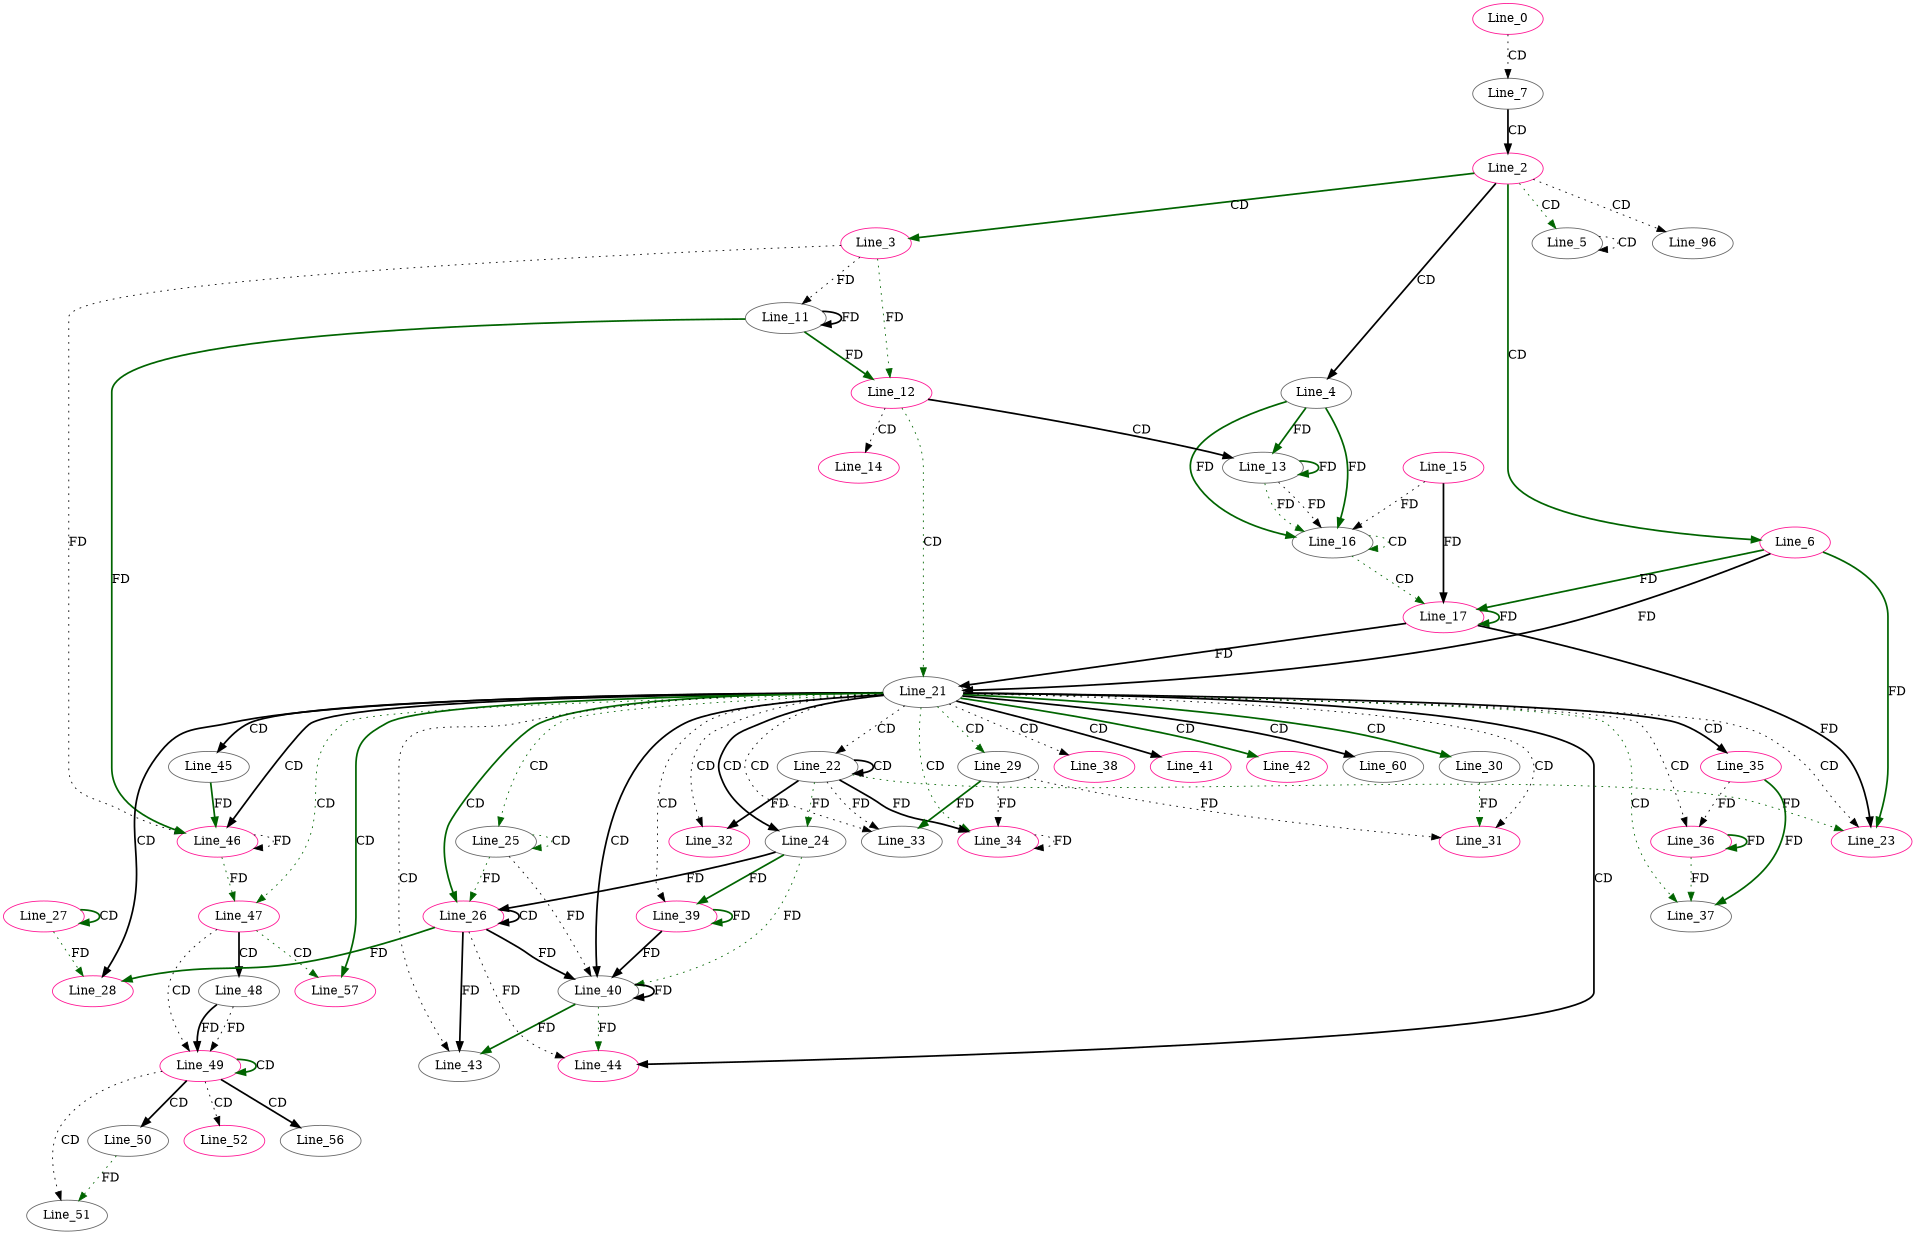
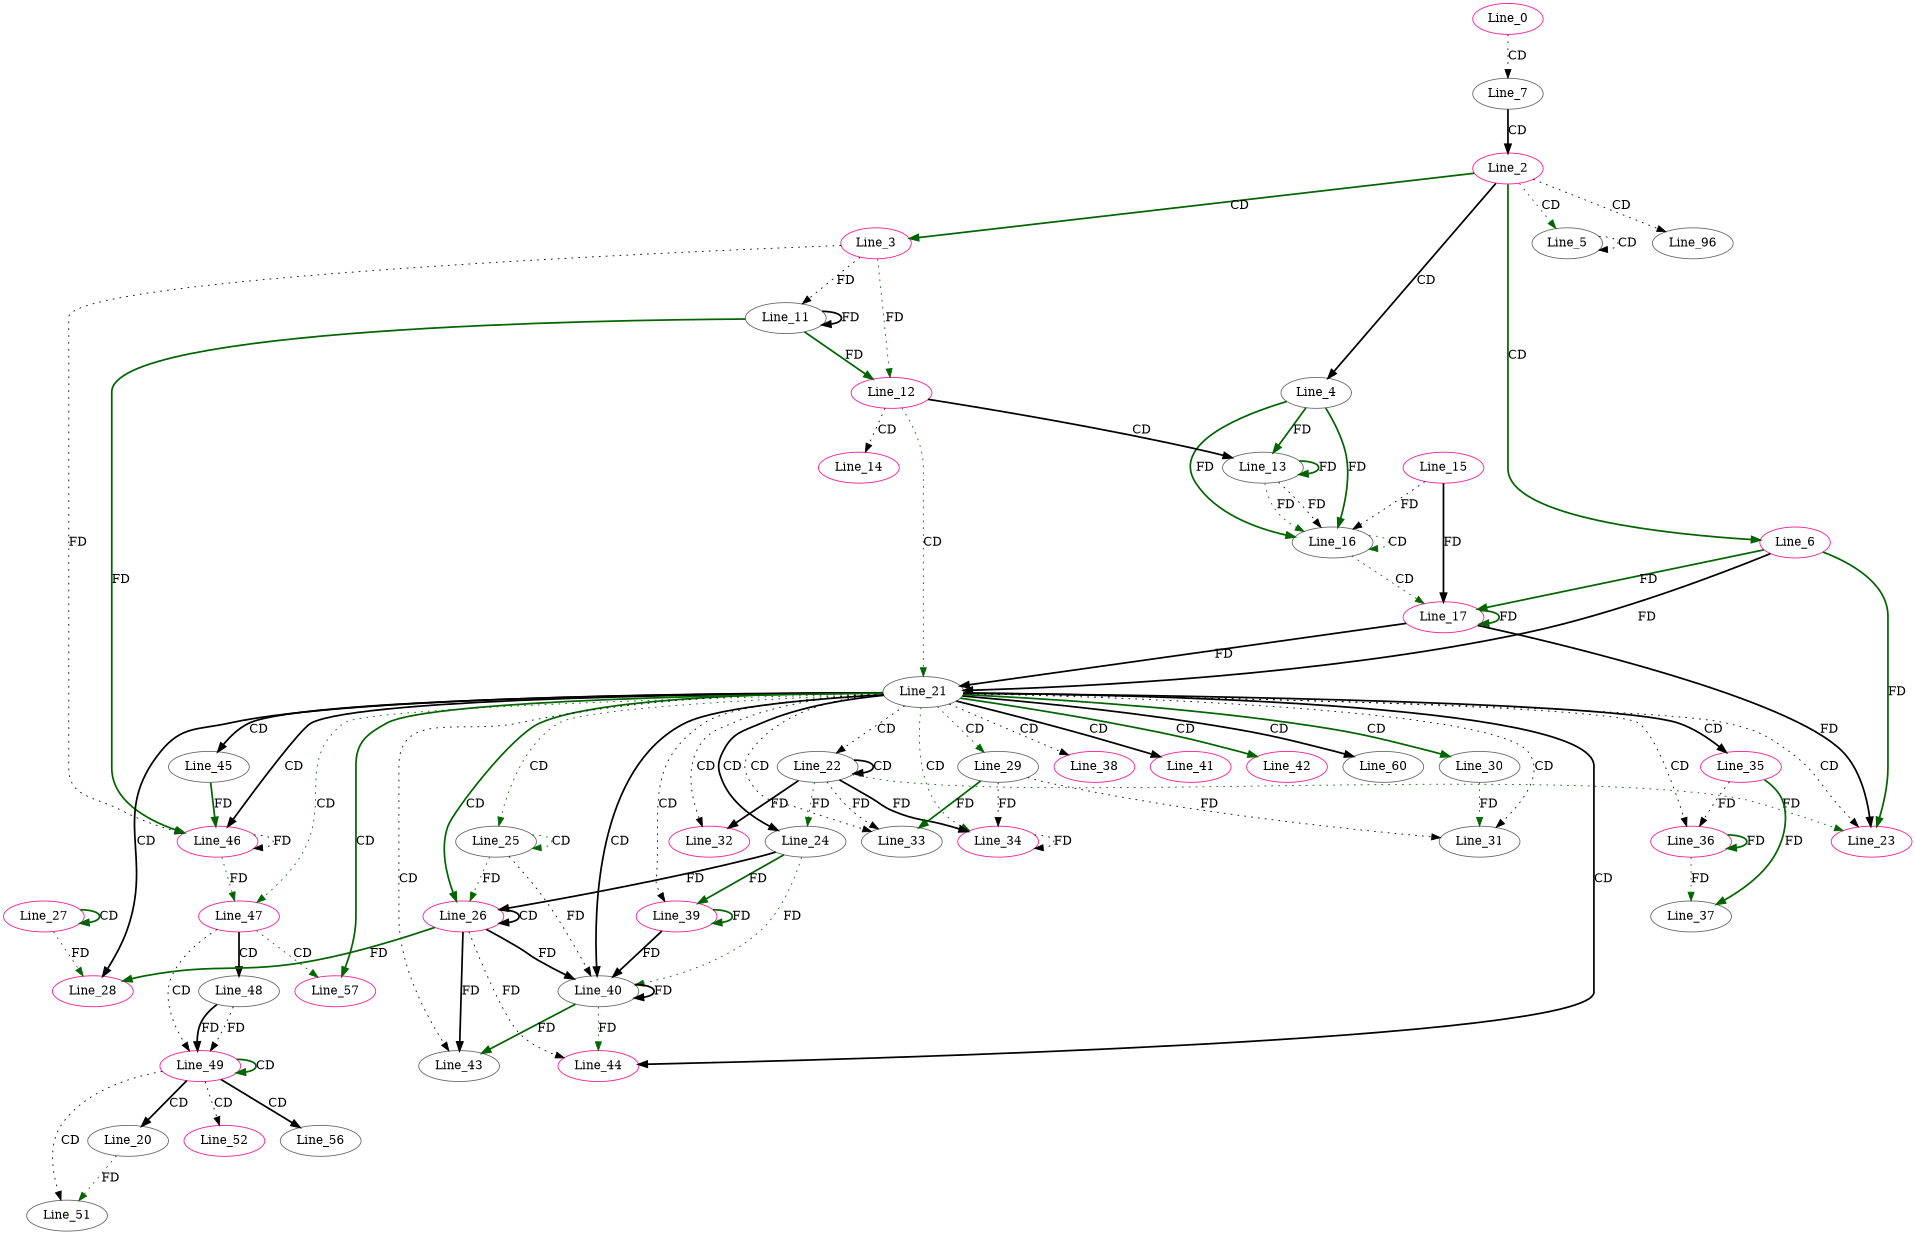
(1381, 703) -> none
(1480, 842) -> (1480, 842)
(128, 1141) -> (128, 1141)
